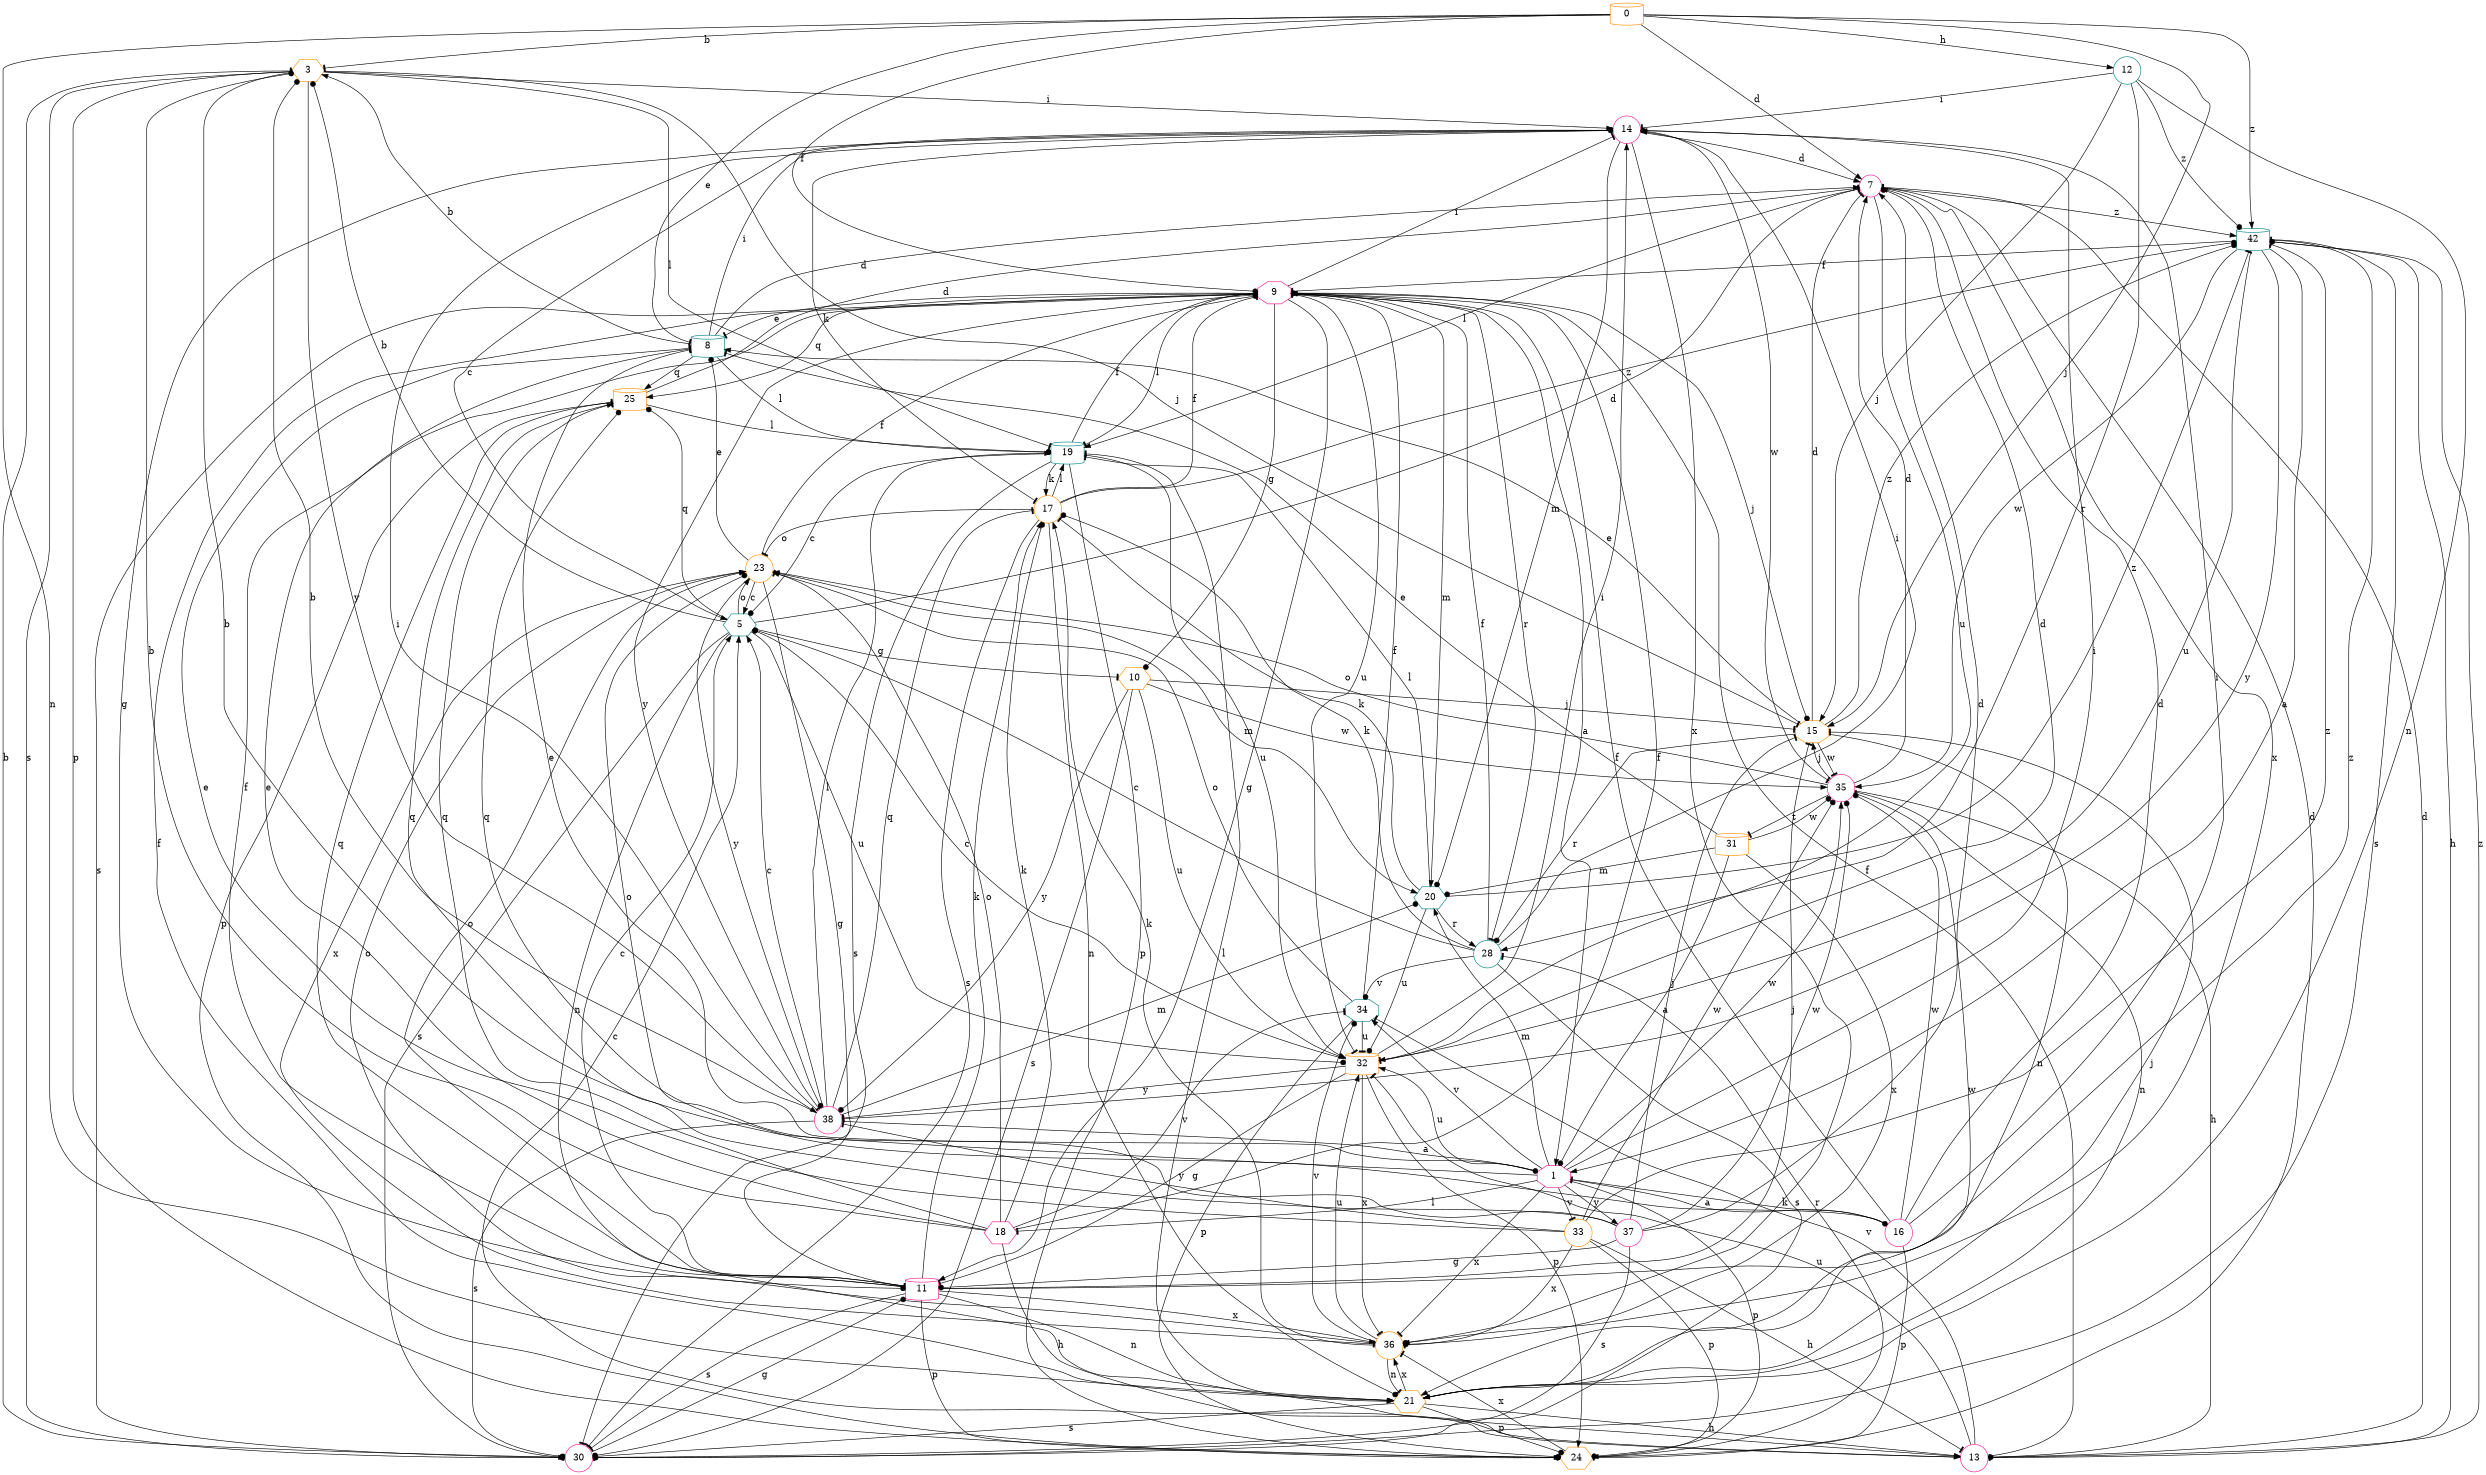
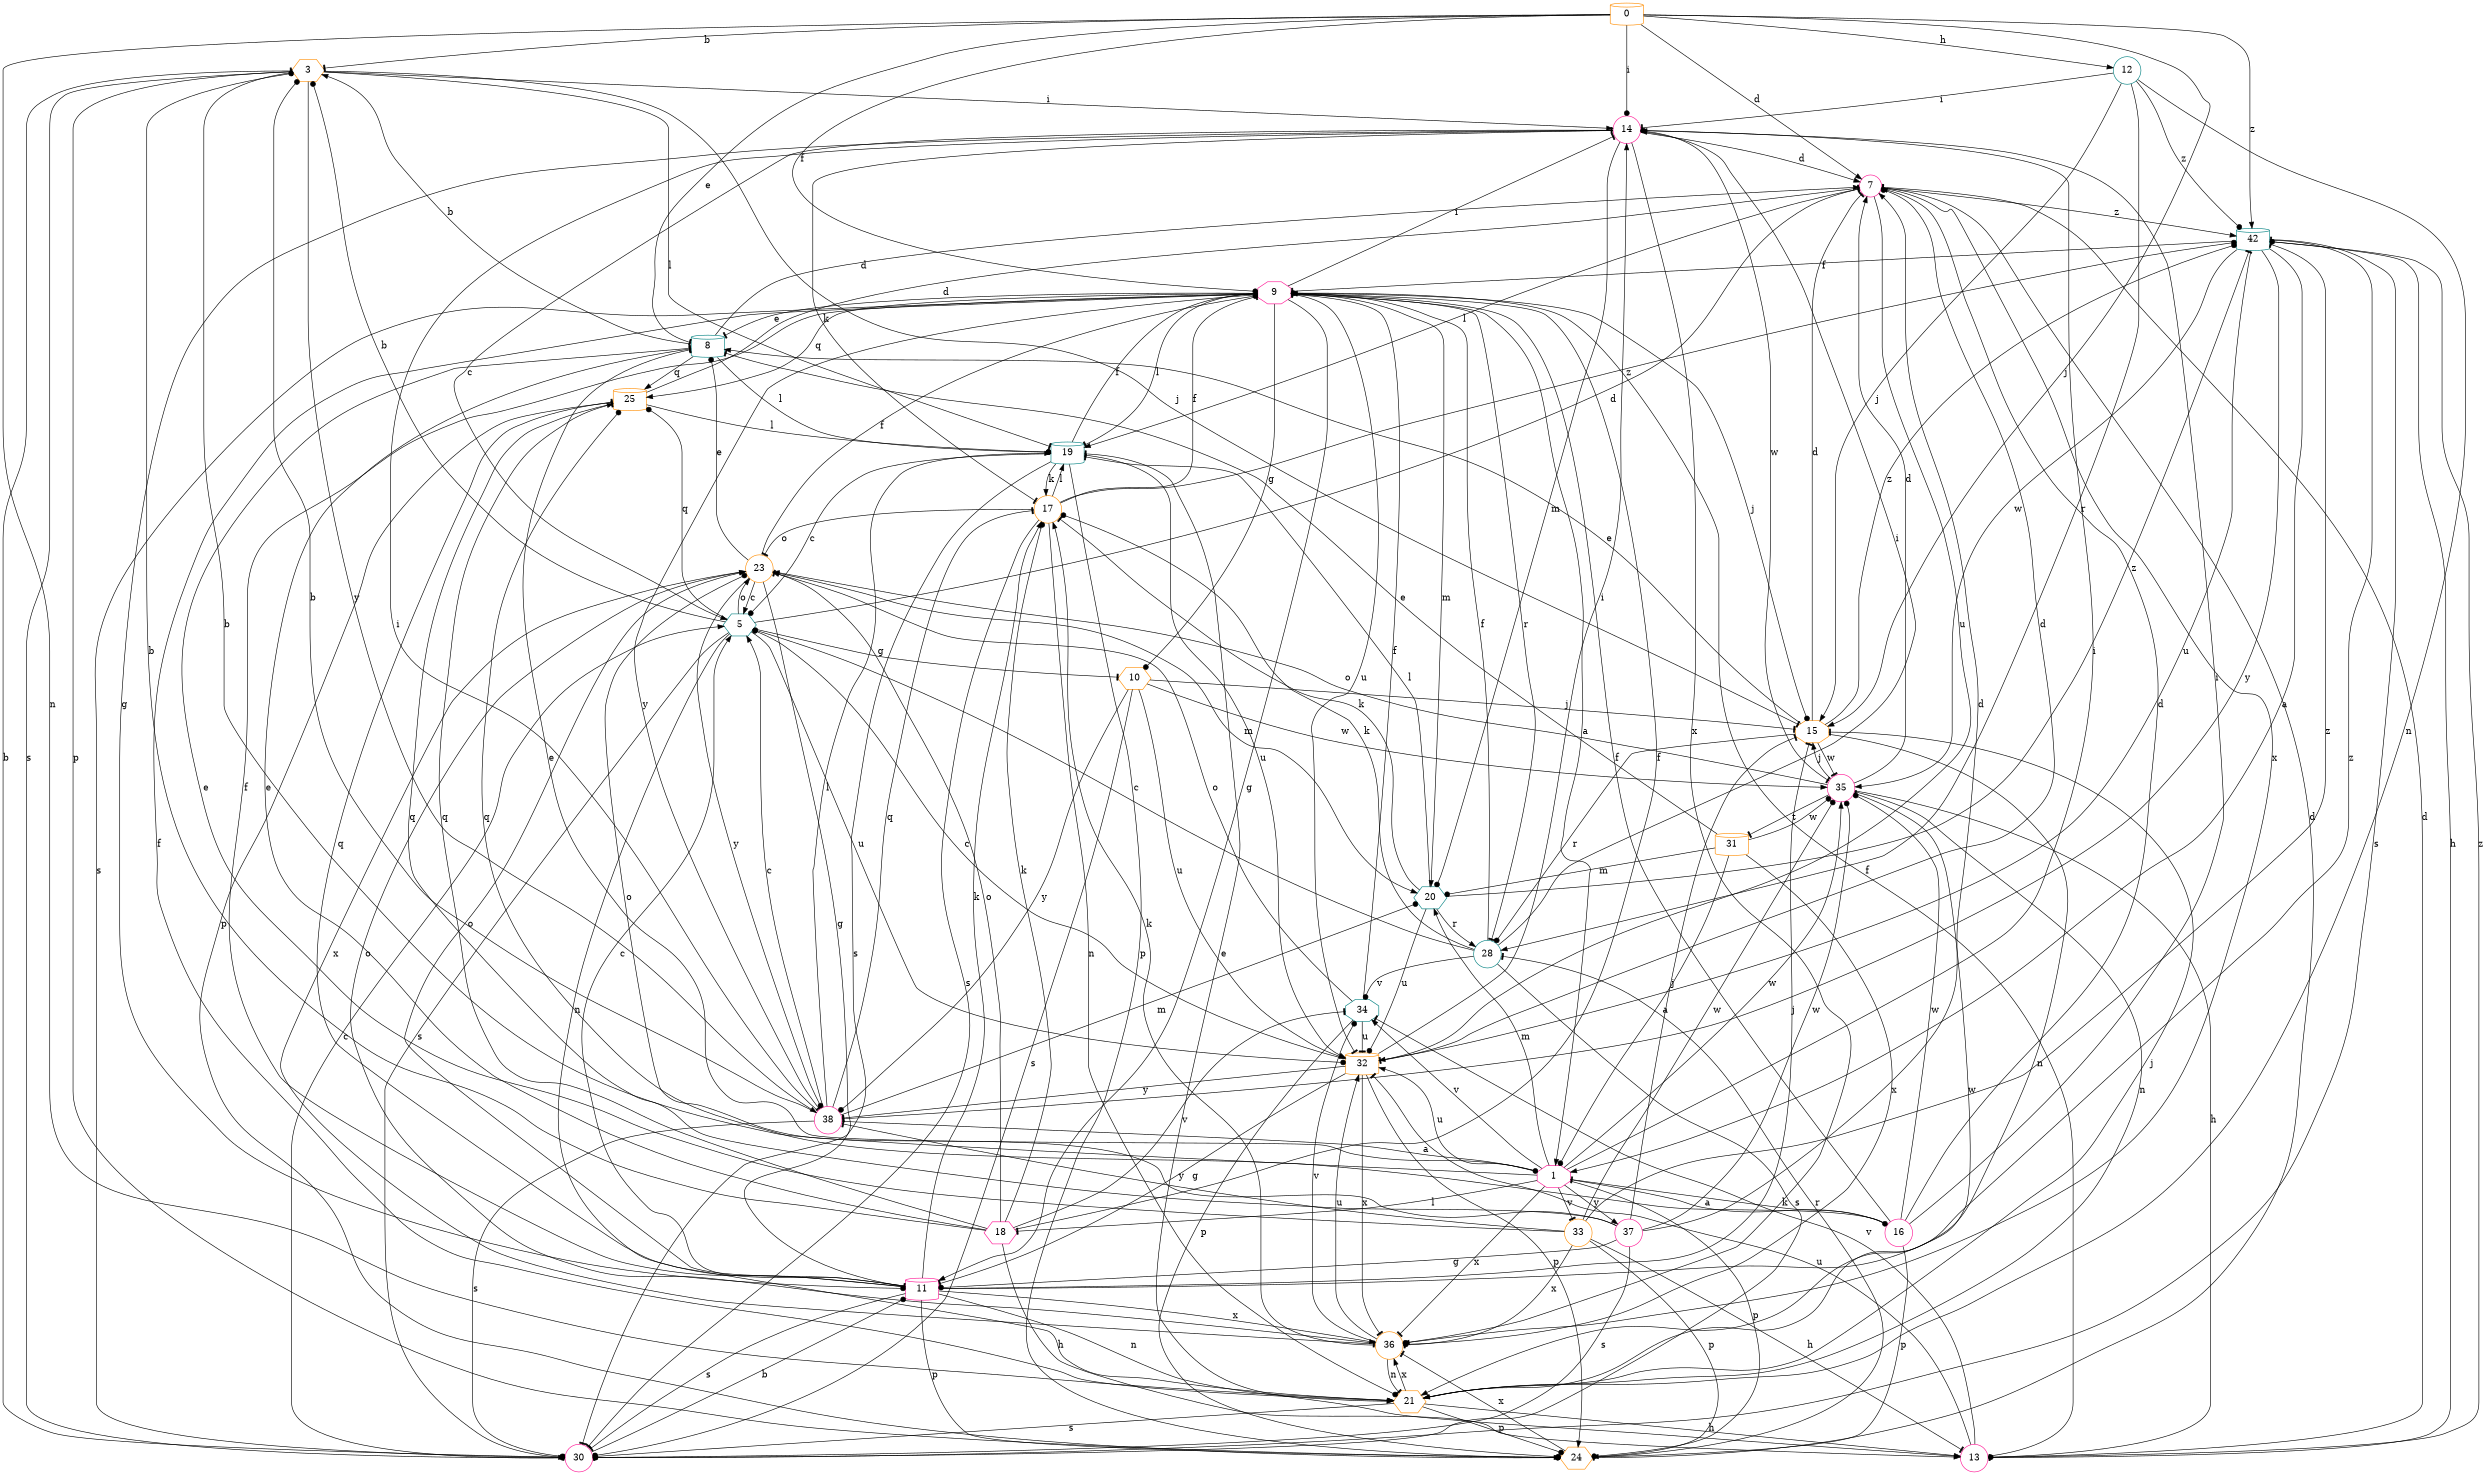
(1101, 136) -> (1627, 68)
(1224, 954) -> (1224, 954)
(765, 1375) -> (765, 1375)
(859, 1407) -> (319, 1072)
